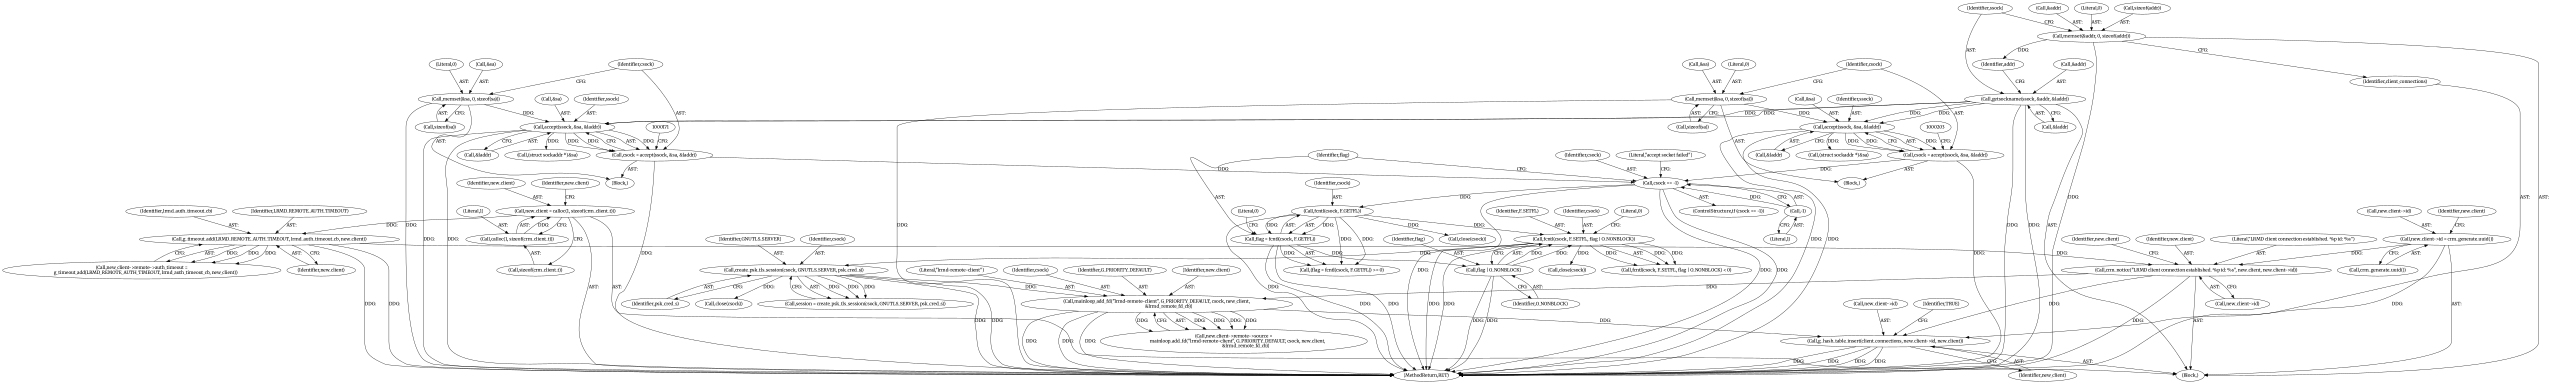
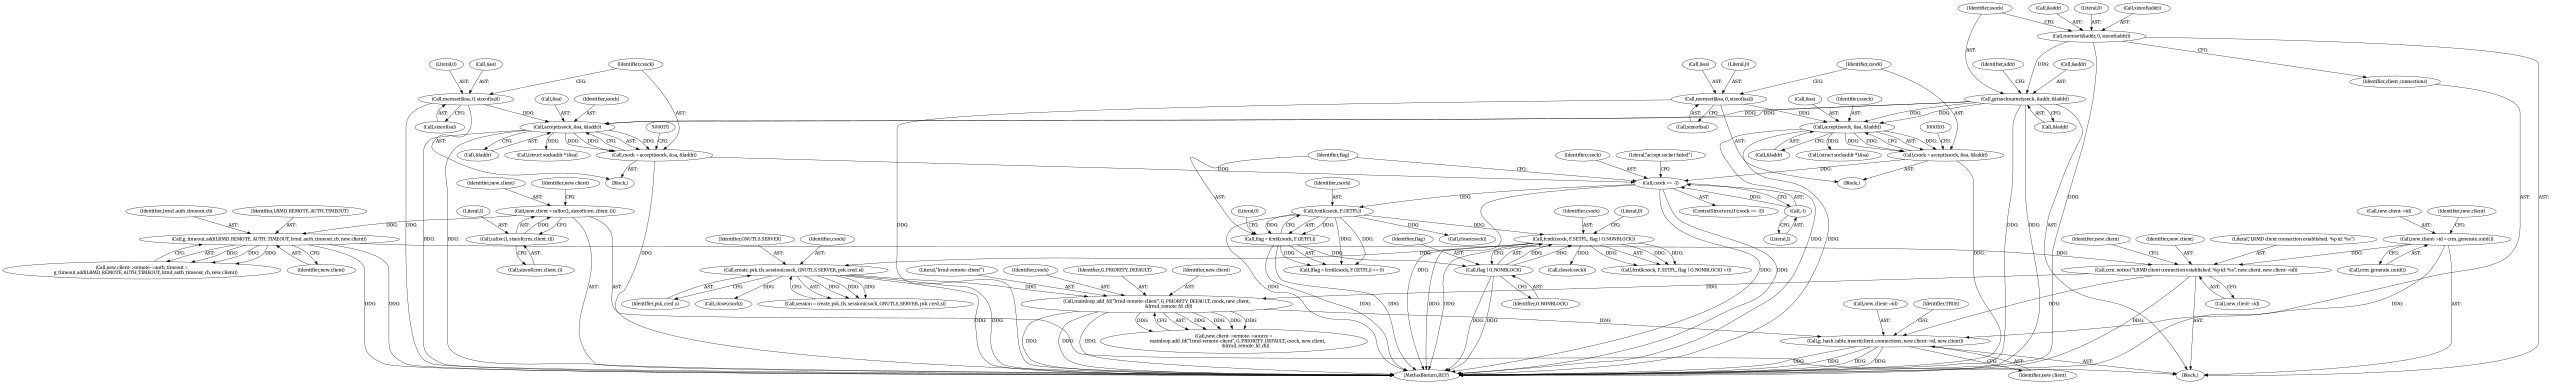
(2025, 45) -> (2039, 58)
(661, 127) -> (661, 127)
(1517, 211) -> none
(1291, 225) -> (1291, 225)
(572, 243) -> (517, 255)
